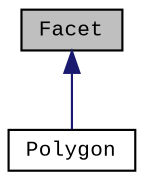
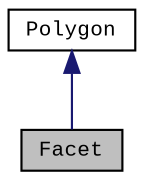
(72, 101) -> (72, 101)
